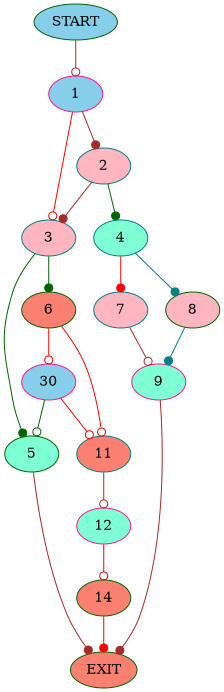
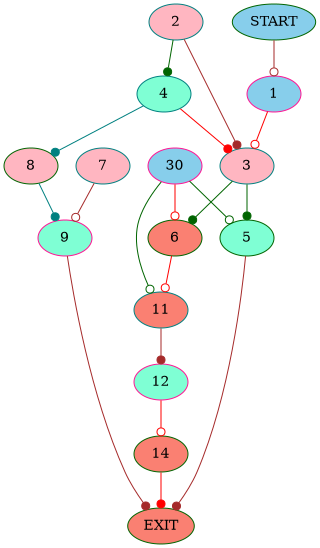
(88, 126) -> none
(121, 270) -> (203, 128)
(49, 342) -> (175, 198)
(74, 415) -> (137, 231)
(104, 486) -> (161, 342)
